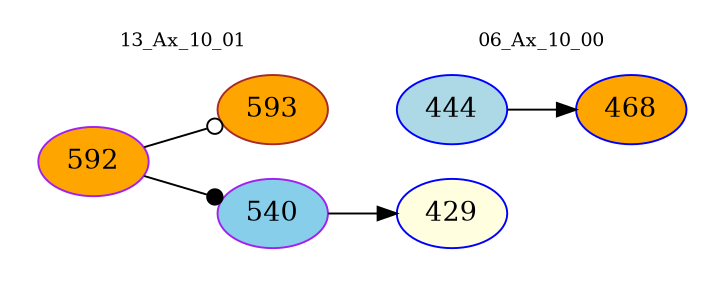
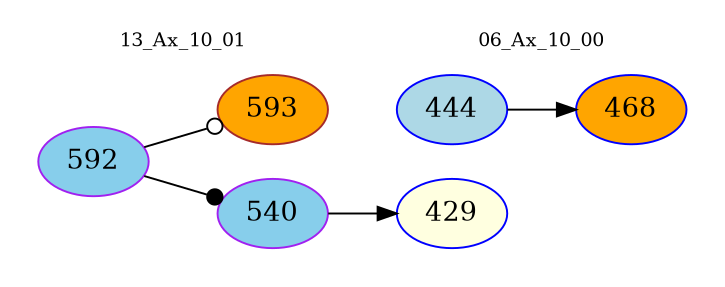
(93, 162) -> (93, 162)
